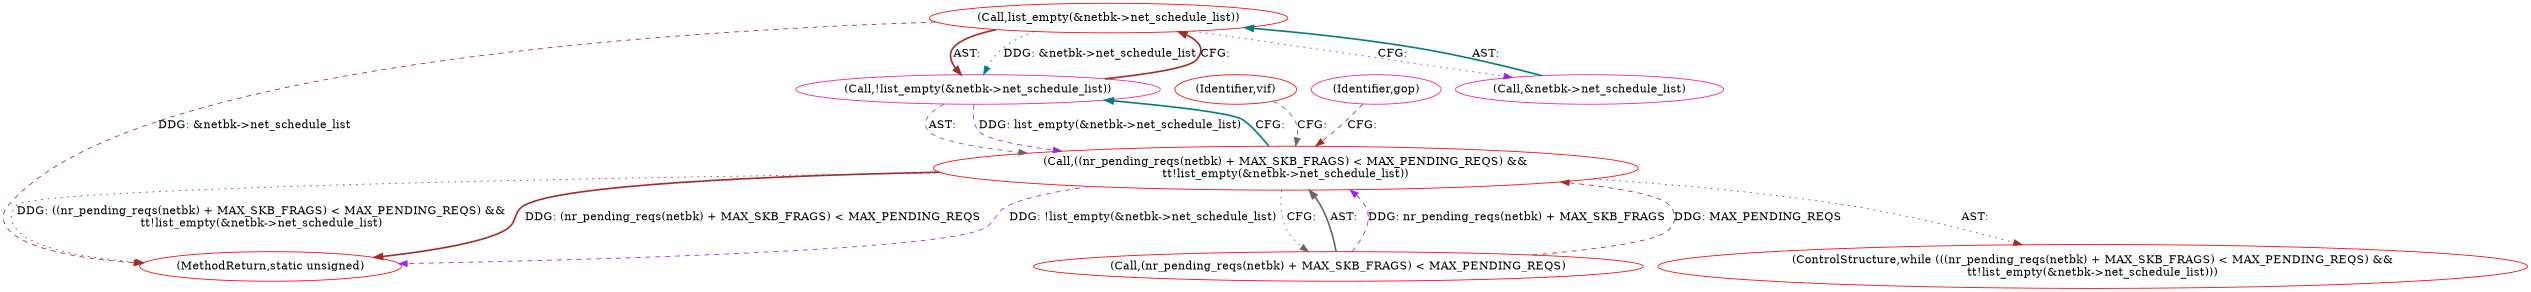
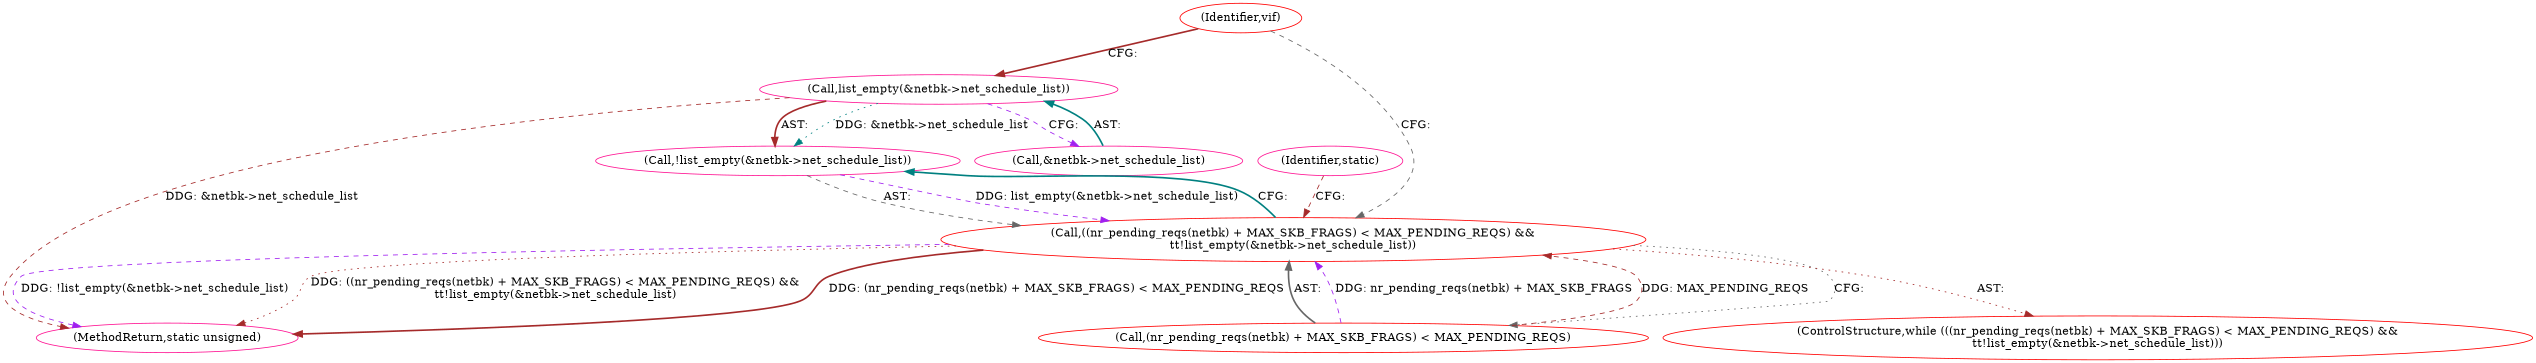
(1109, 18) -> (939, 89)
(1348, 54) -> (1031, 120)
(1168, 70) -> (1101, 51)
(1376, 89) -> (1330, 161)
(270, 266) -> (167, 338)
